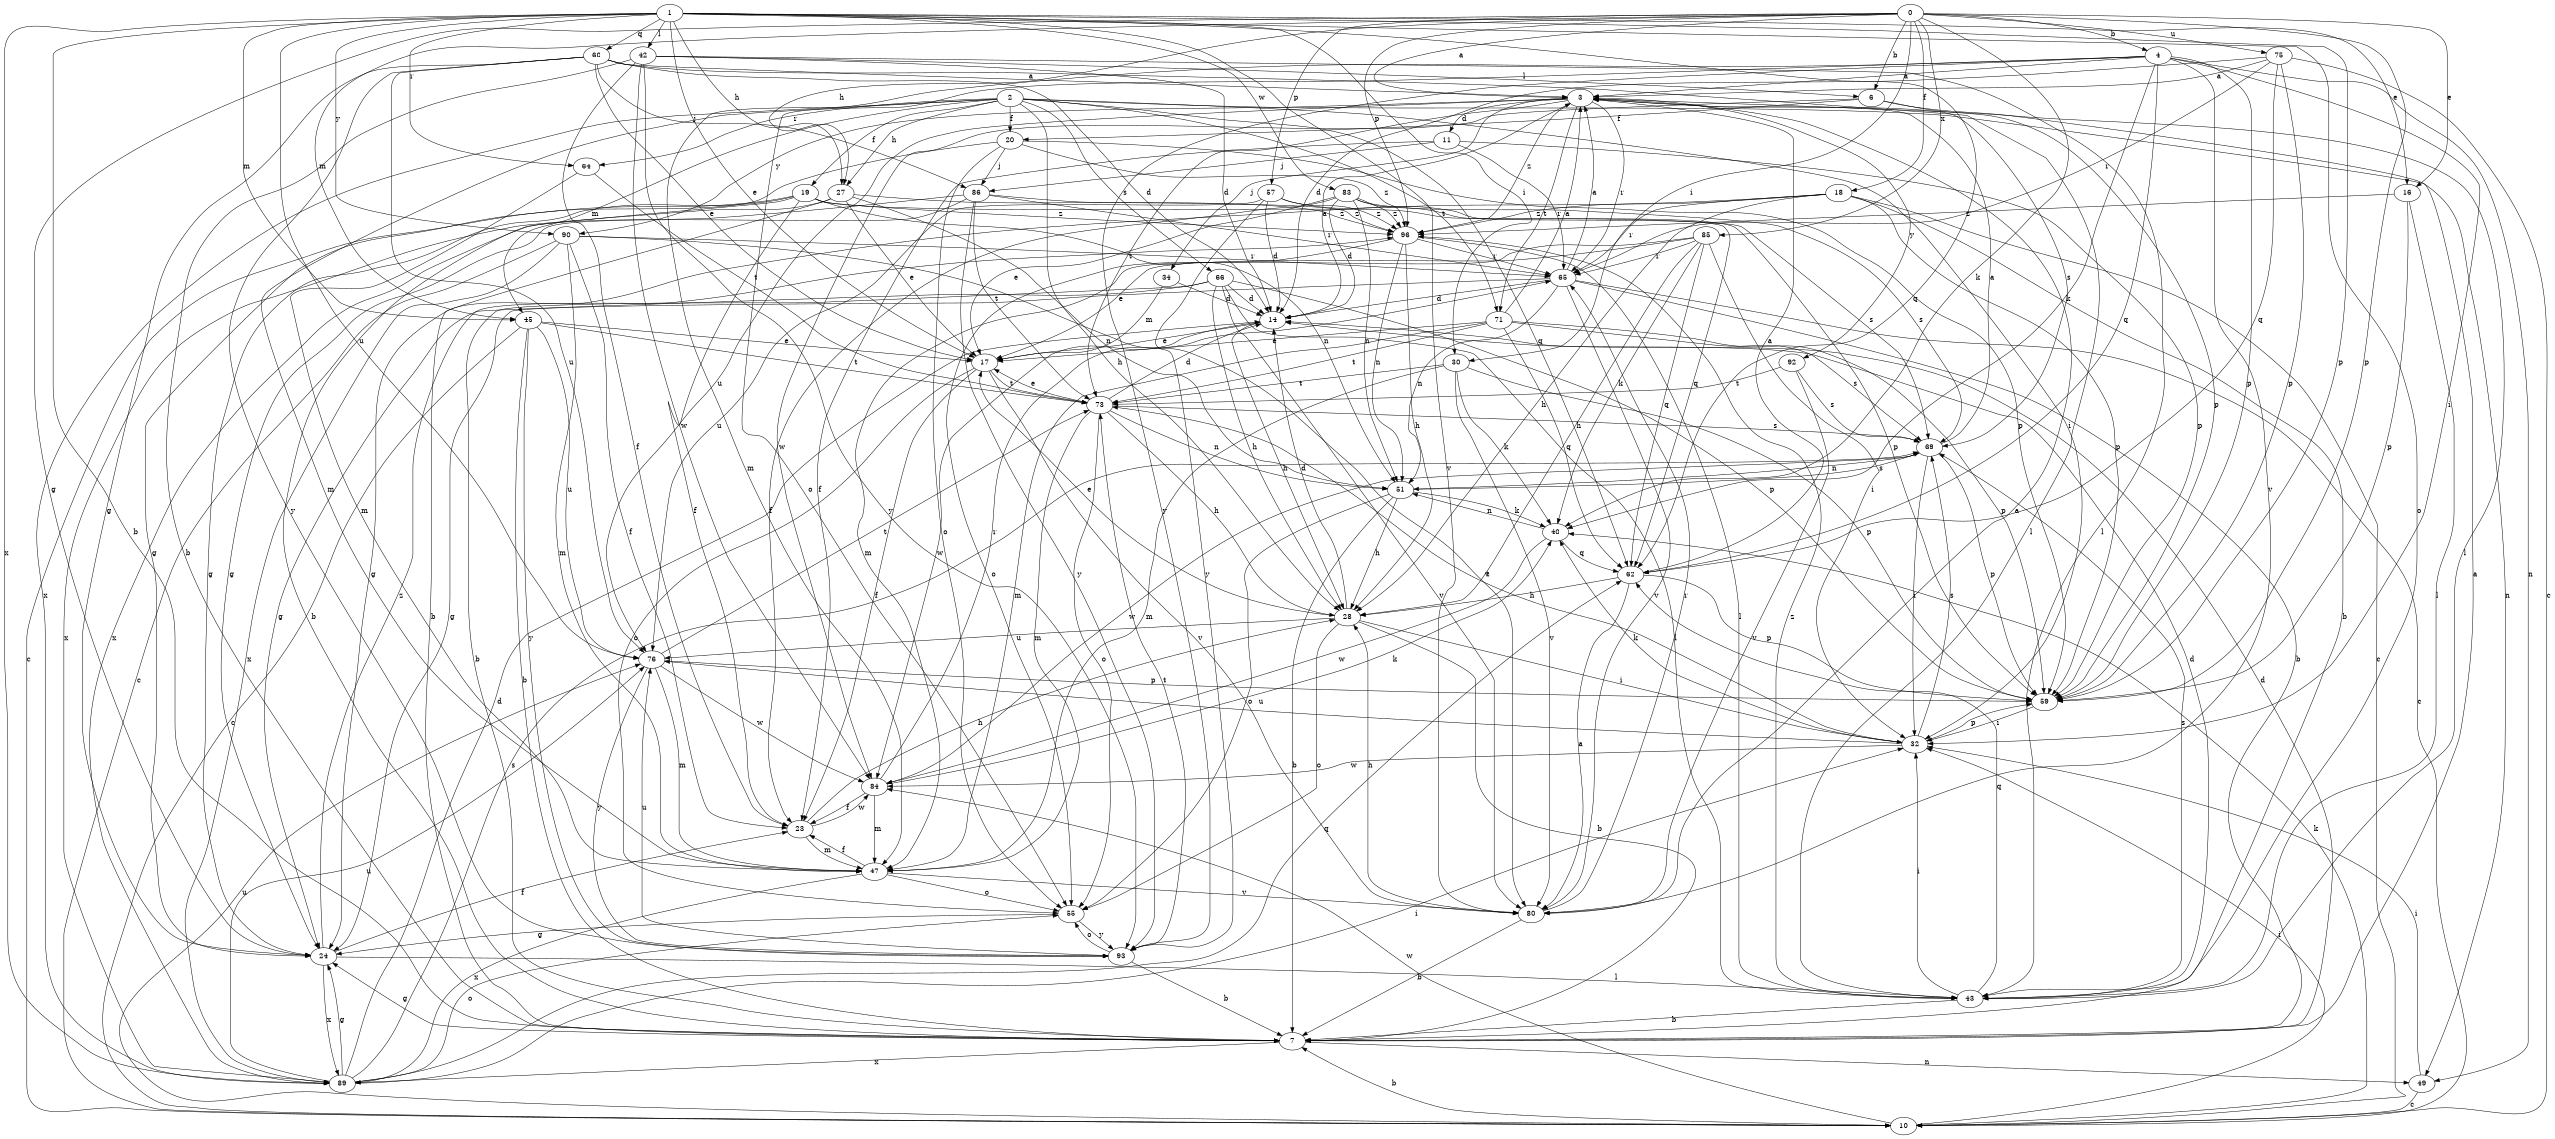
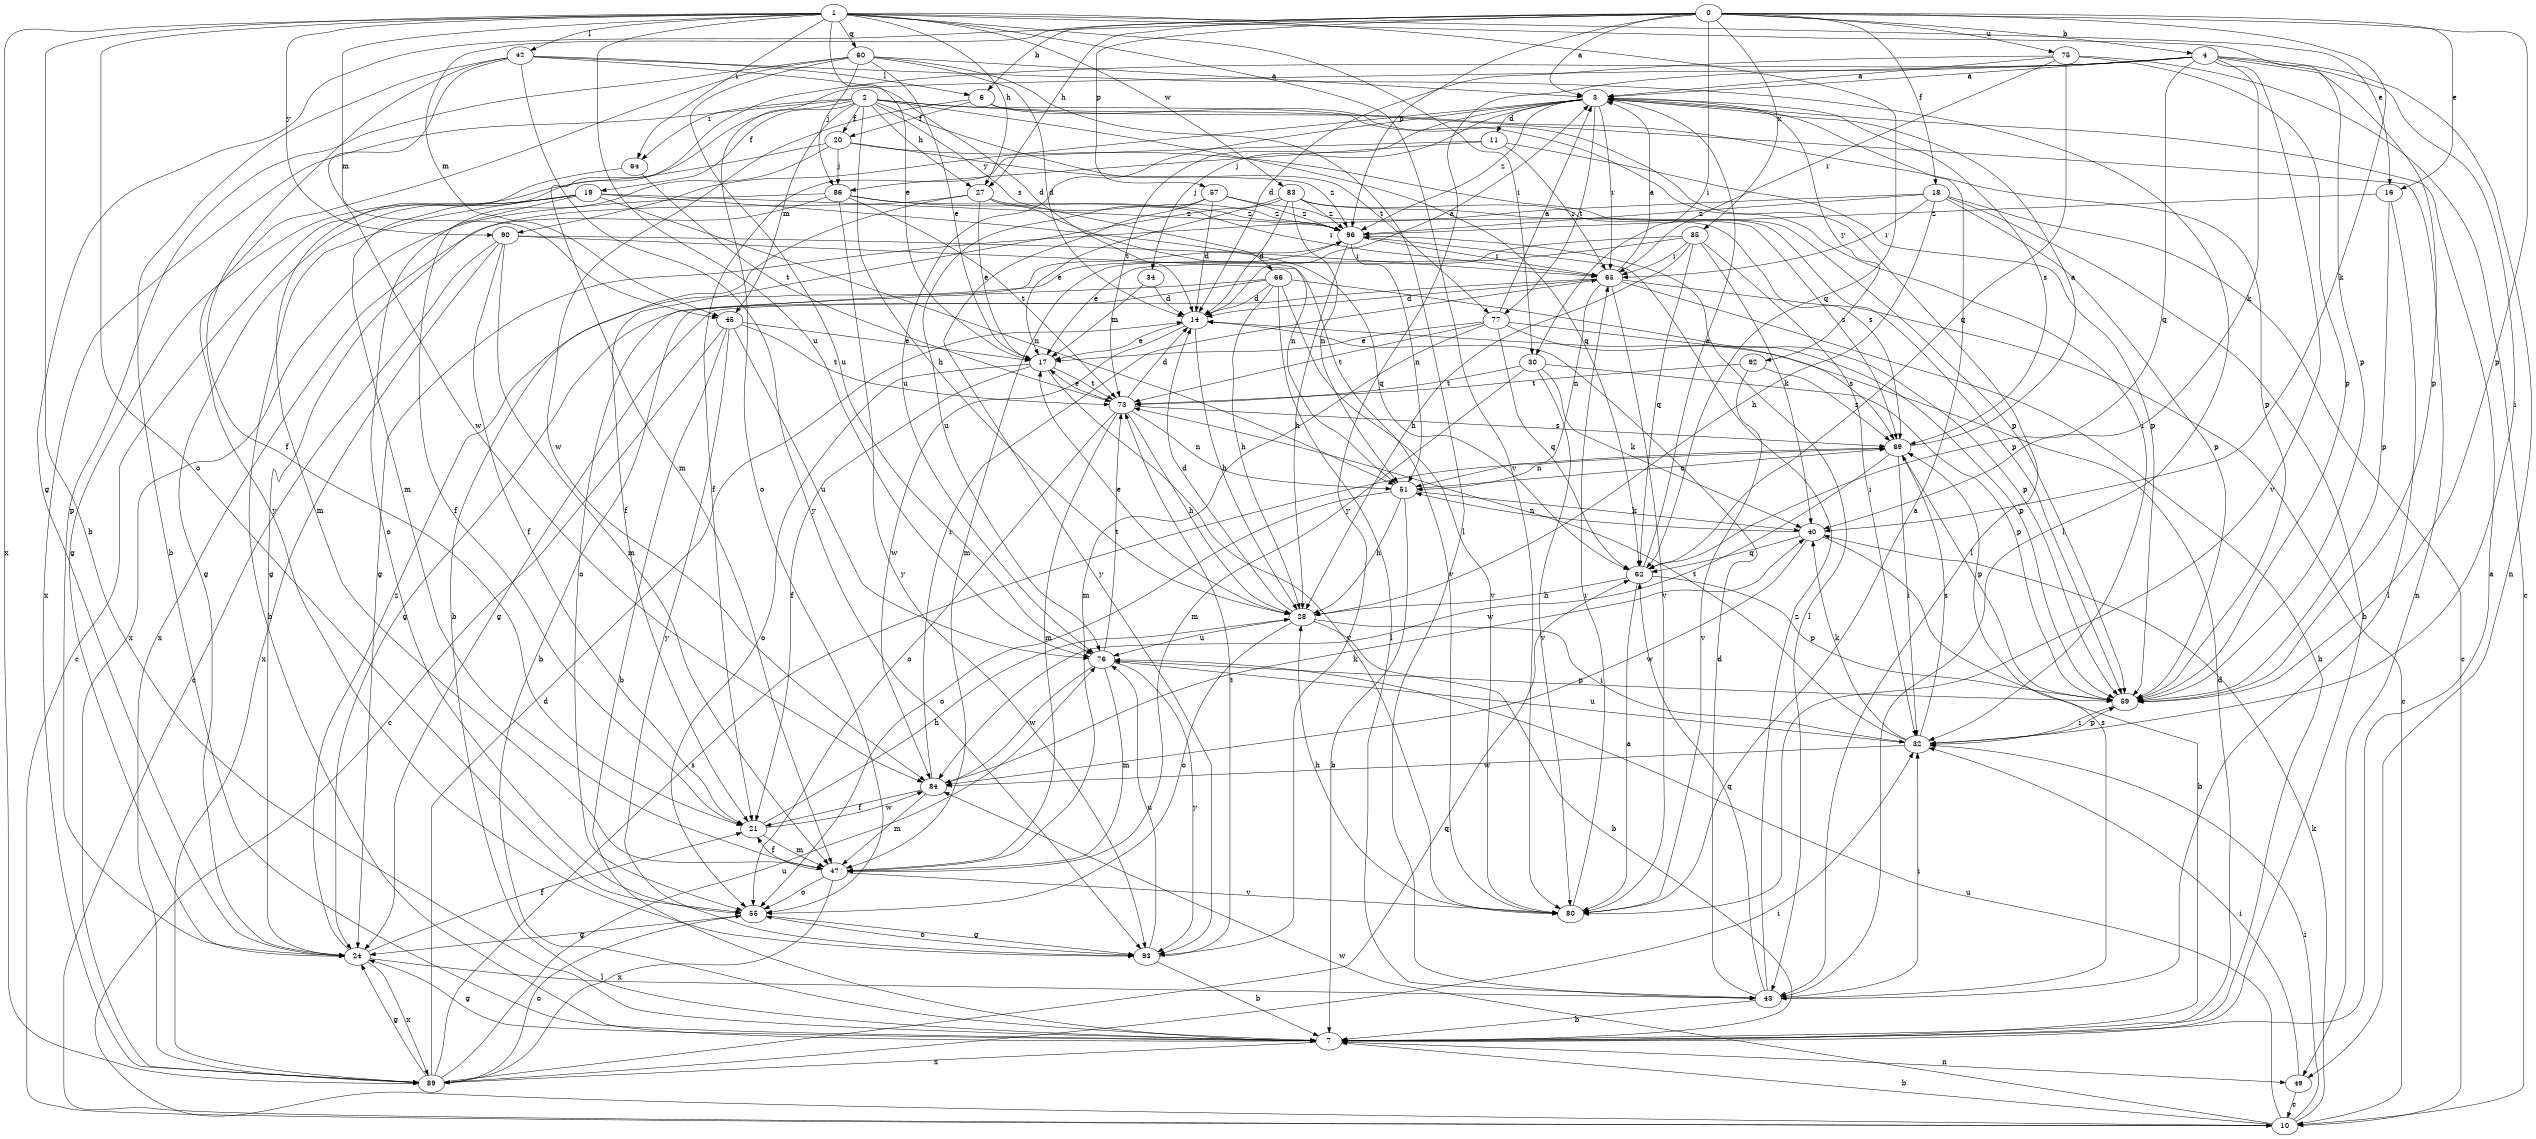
(2106, 43) -> (101, 280)
(1499, 320) -> (1496, 320)
(1881, 469) -> (1683, 469)
(109, 511) -> (72, 511)
(800, 829) -> (754, 829)
(1102, 935) -> (976, 935)
(1409, 979) -> (2122, 1019)
